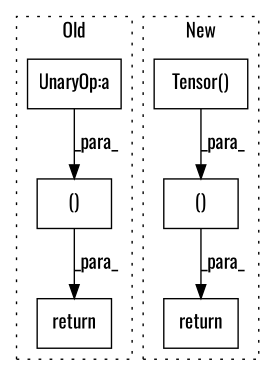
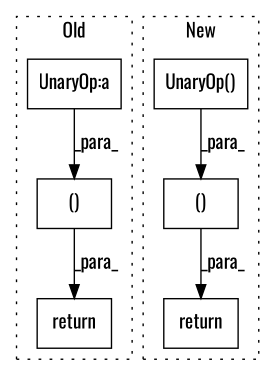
(201, 84) -> (201, 84)
